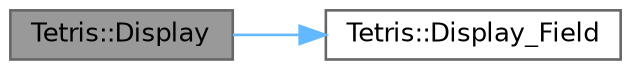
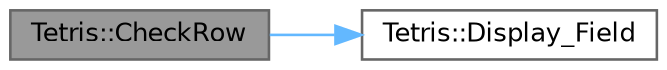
(122, 35) -> (140, 35)
